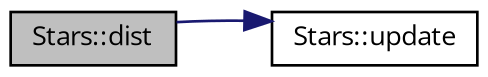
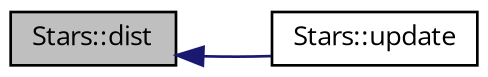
(210, 21) -> (238, 57)
